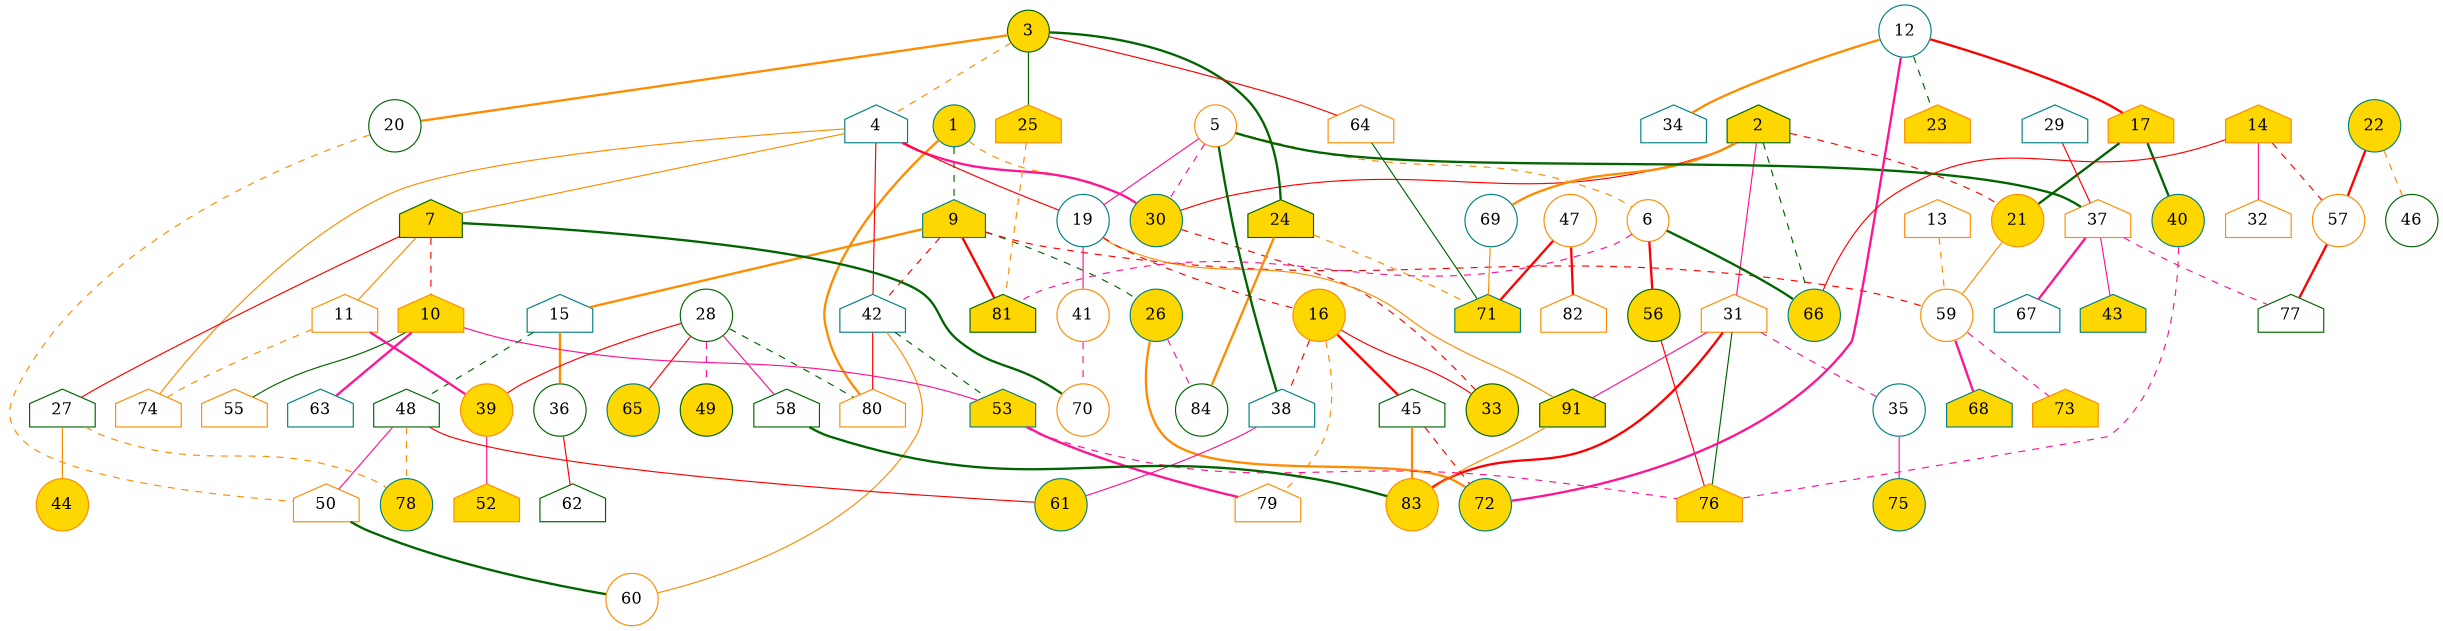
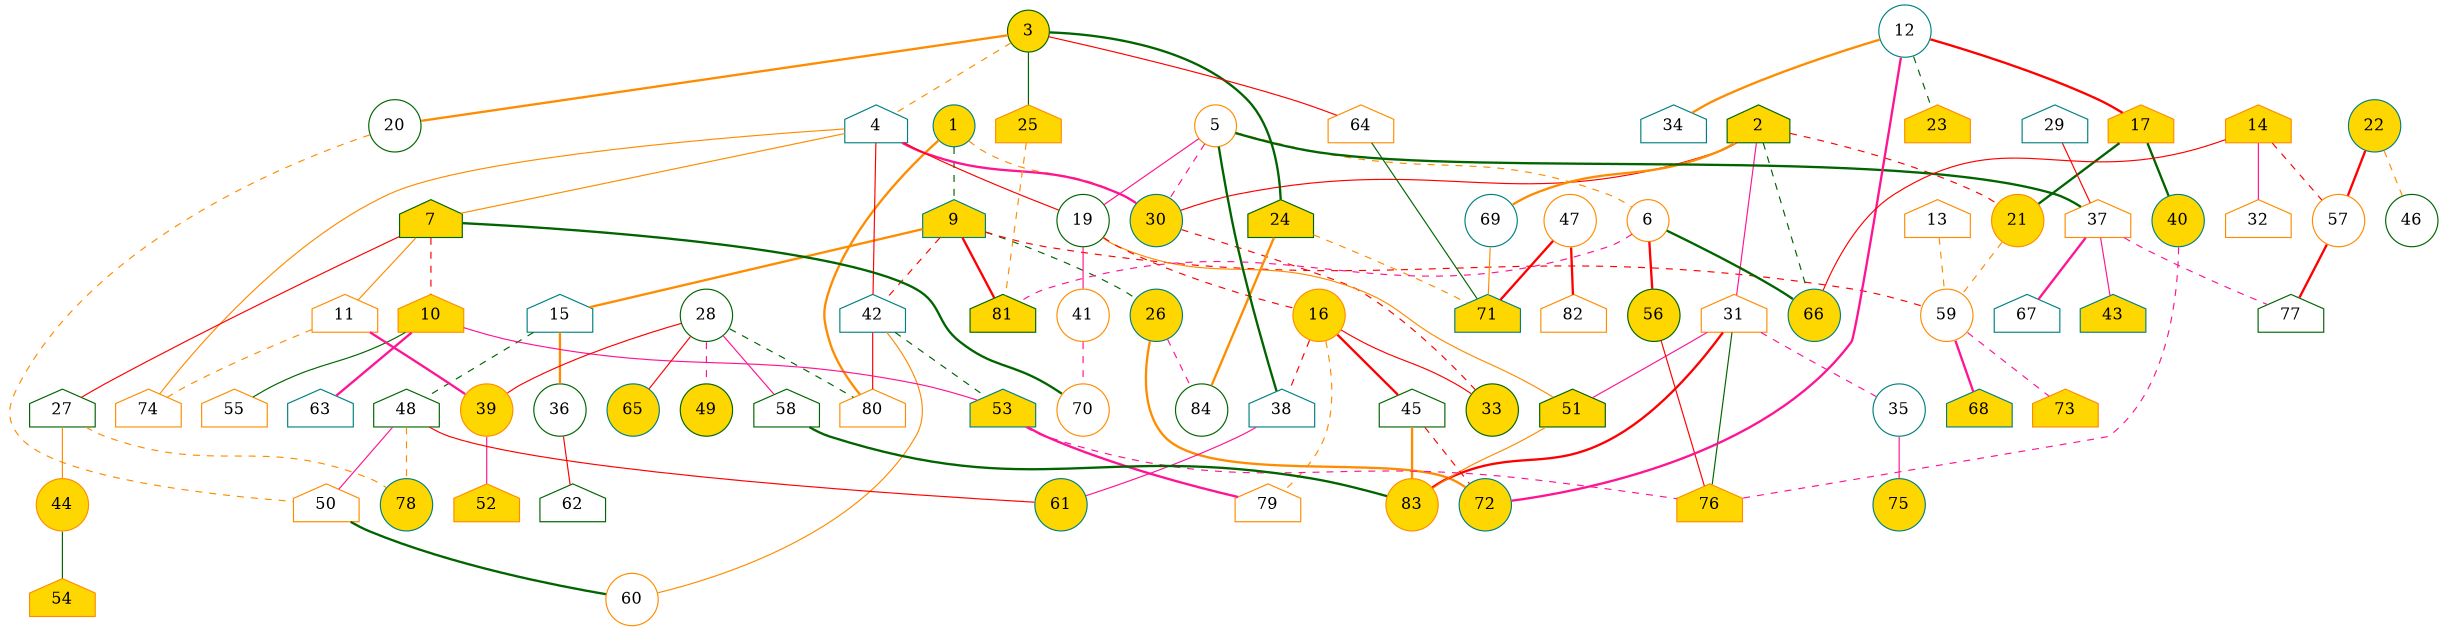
(1083, 221) -> (1083, 221)
(1982, 268) -> (1982, 268)
(1573, 410) -> (1573, 410)
none -> (62, 600)
